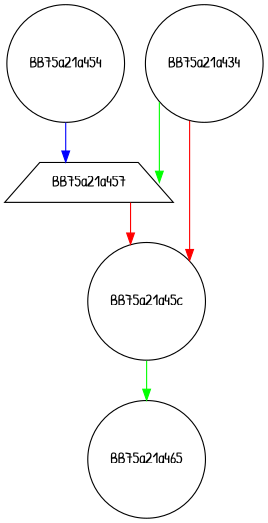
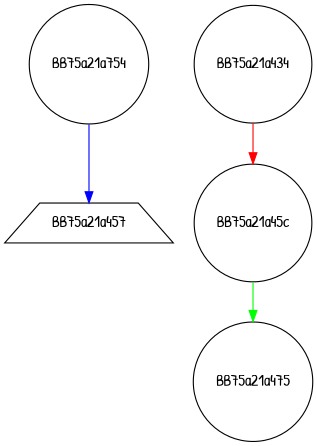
(66, 63) -> (89, 64)
(159, 137) -> none
(131, 218) -> none
(147, 459) -> (253, 382)
